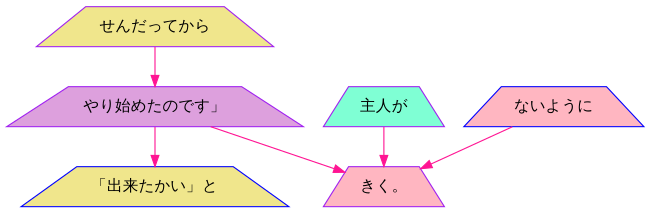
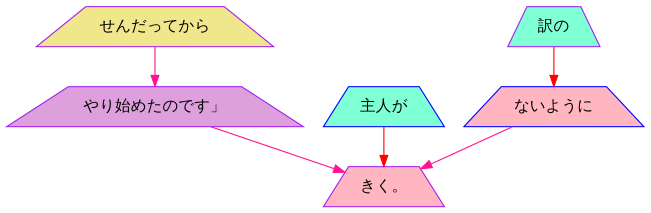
none -> (554, 27)
(384, 107) -> (384, 107)
(384, 141) -> (384, 141)
(155, 187) -> none
